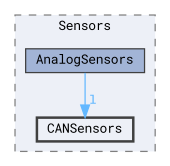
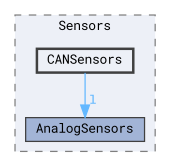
(85, 89) -> (85, 89)
